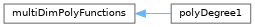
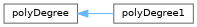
(69, 14) -> (41, 14)
